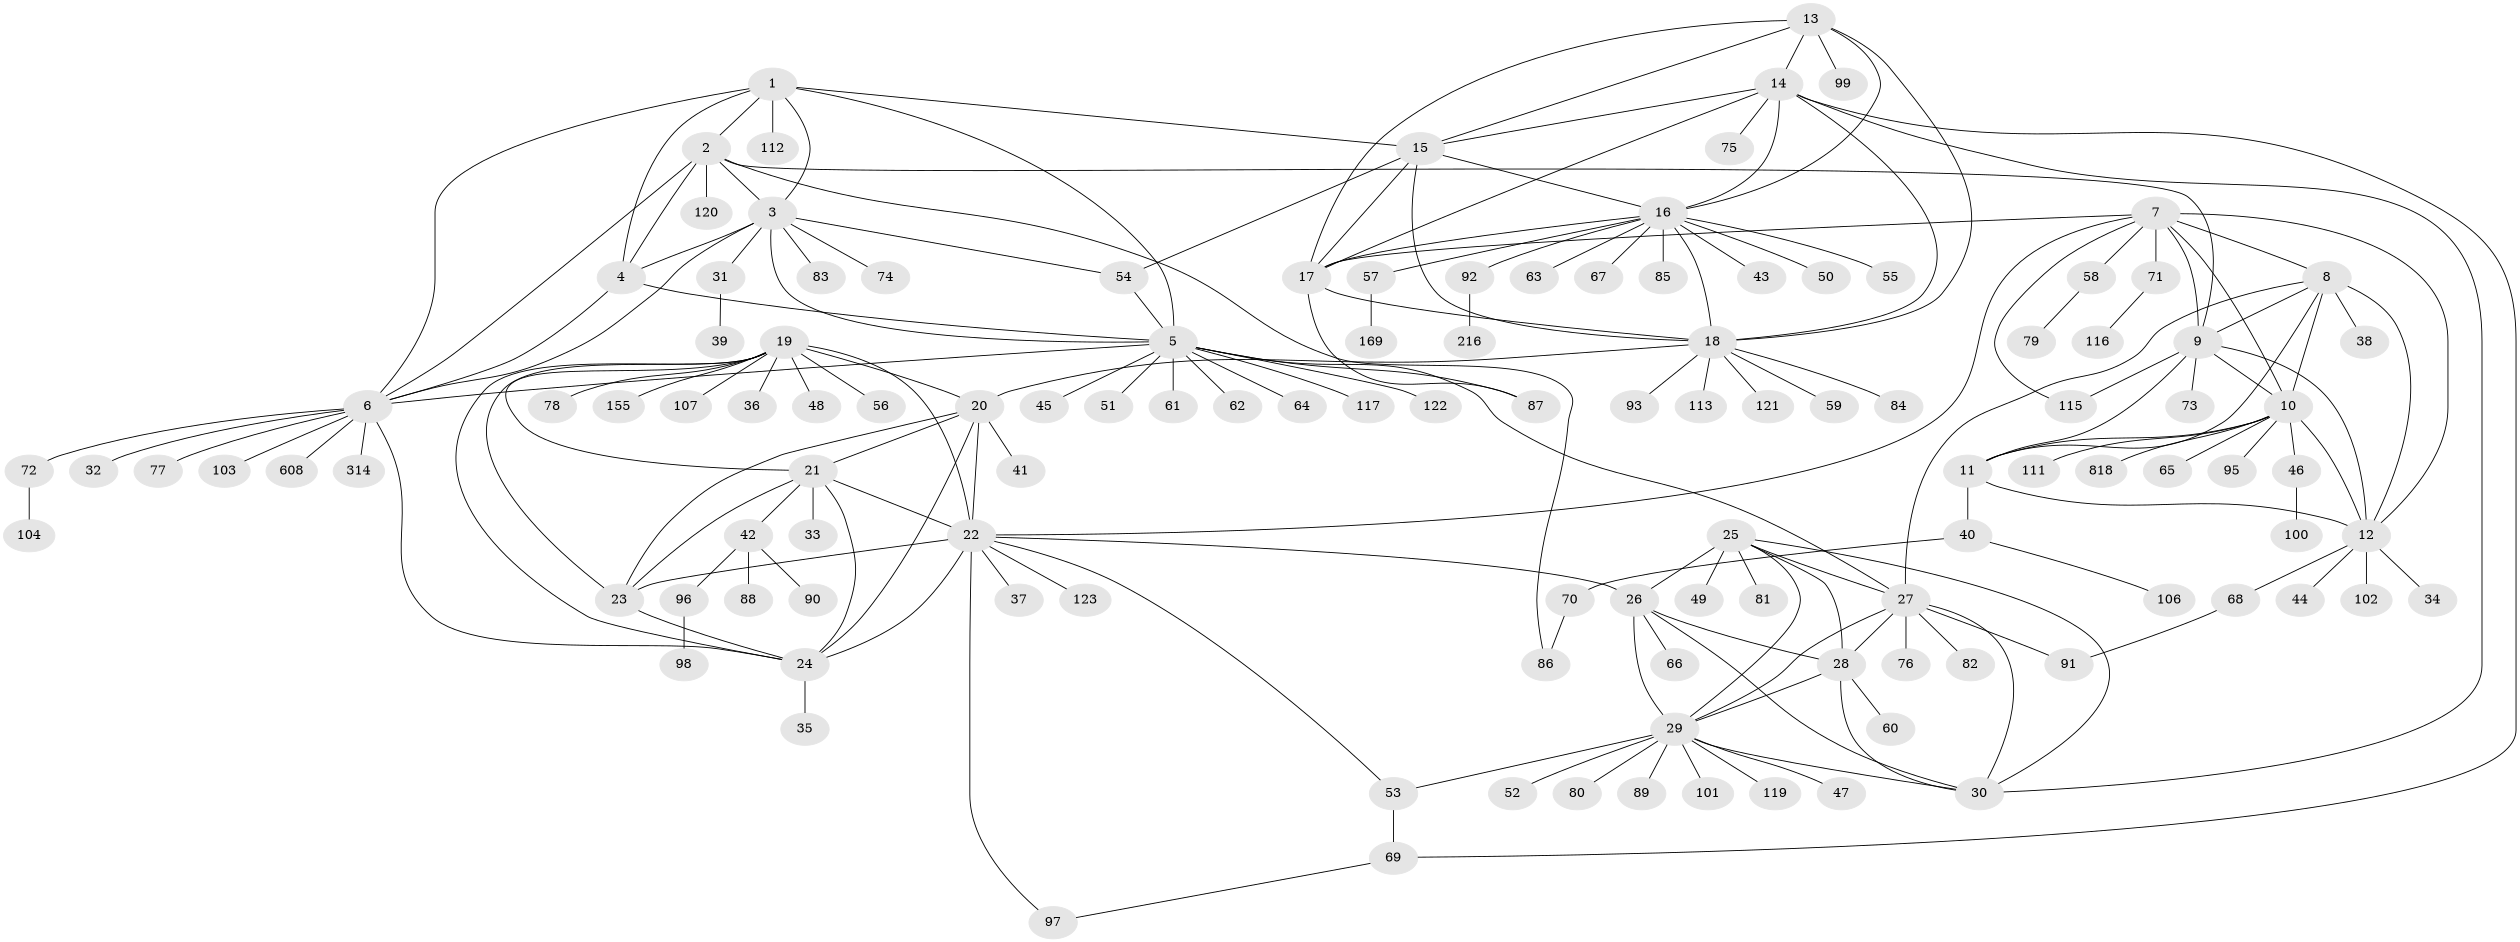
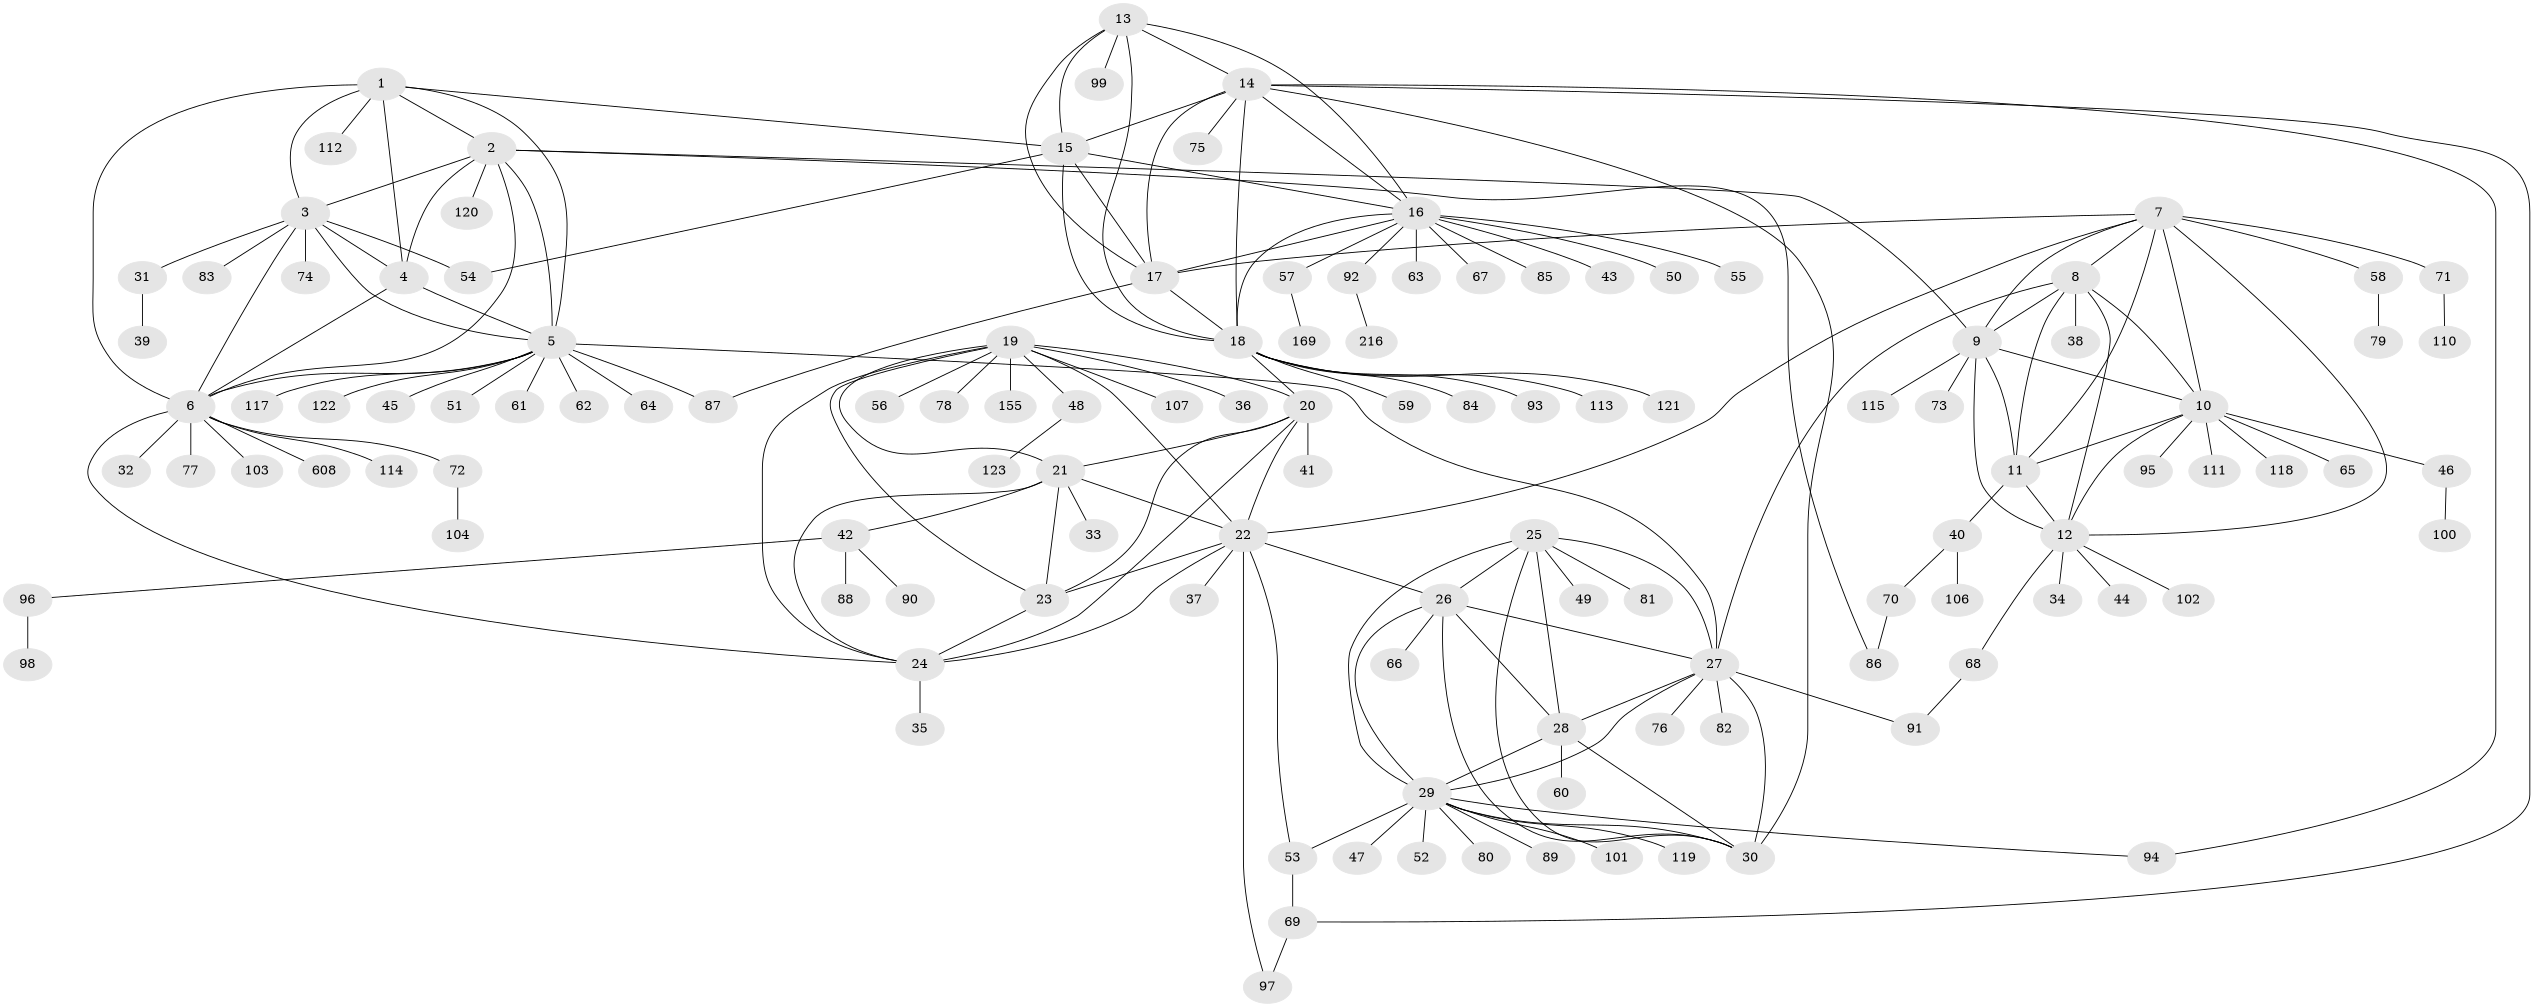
(2022, 296) -> (2116, 342)
(1149, 310) -> (543, 239)
(2098, 342) -> (2445, 342)
(359, 471) -> (391, 471)
(2101, 471) -> (2282, 471)
(1028, 568) -> (1036, 439)
none -> (1579, 632)
none -> (2152, 858)
